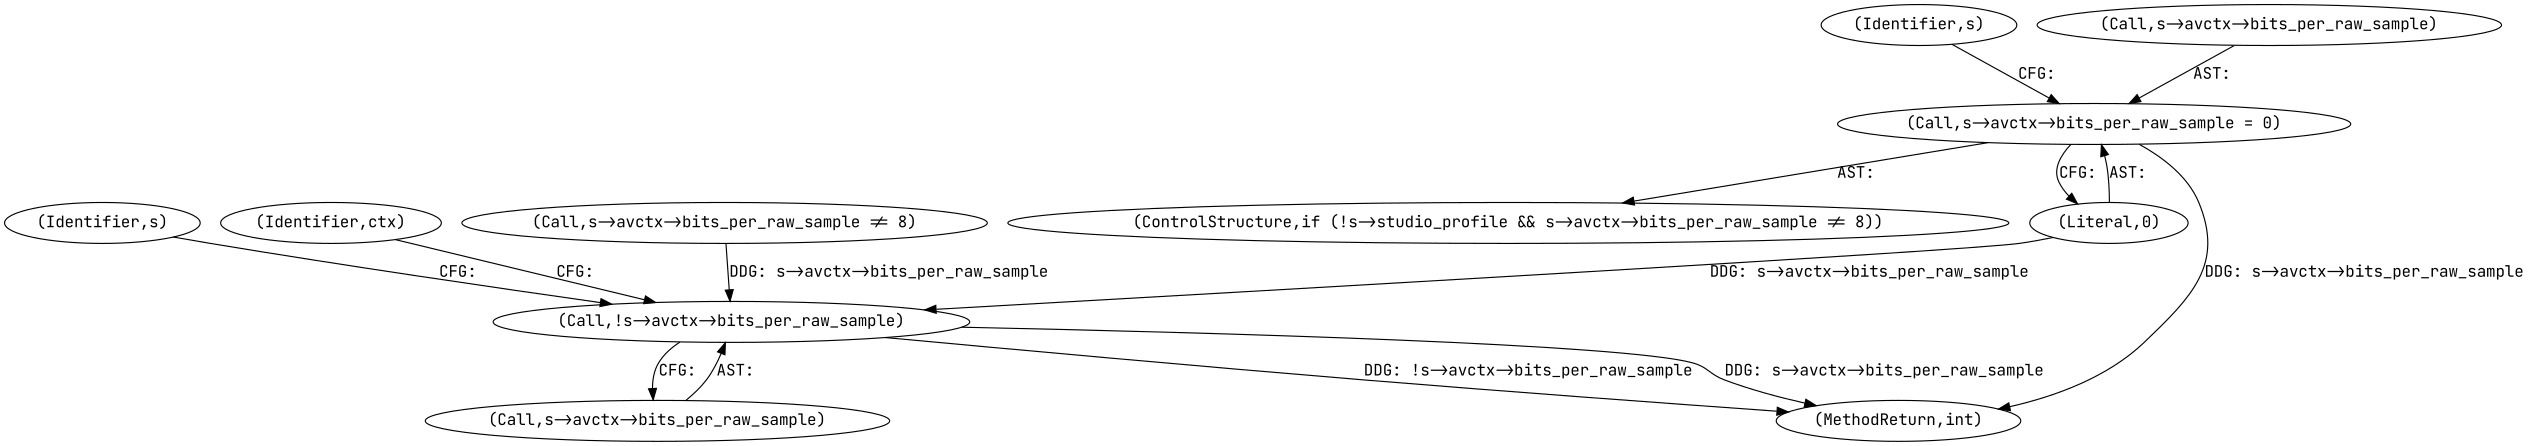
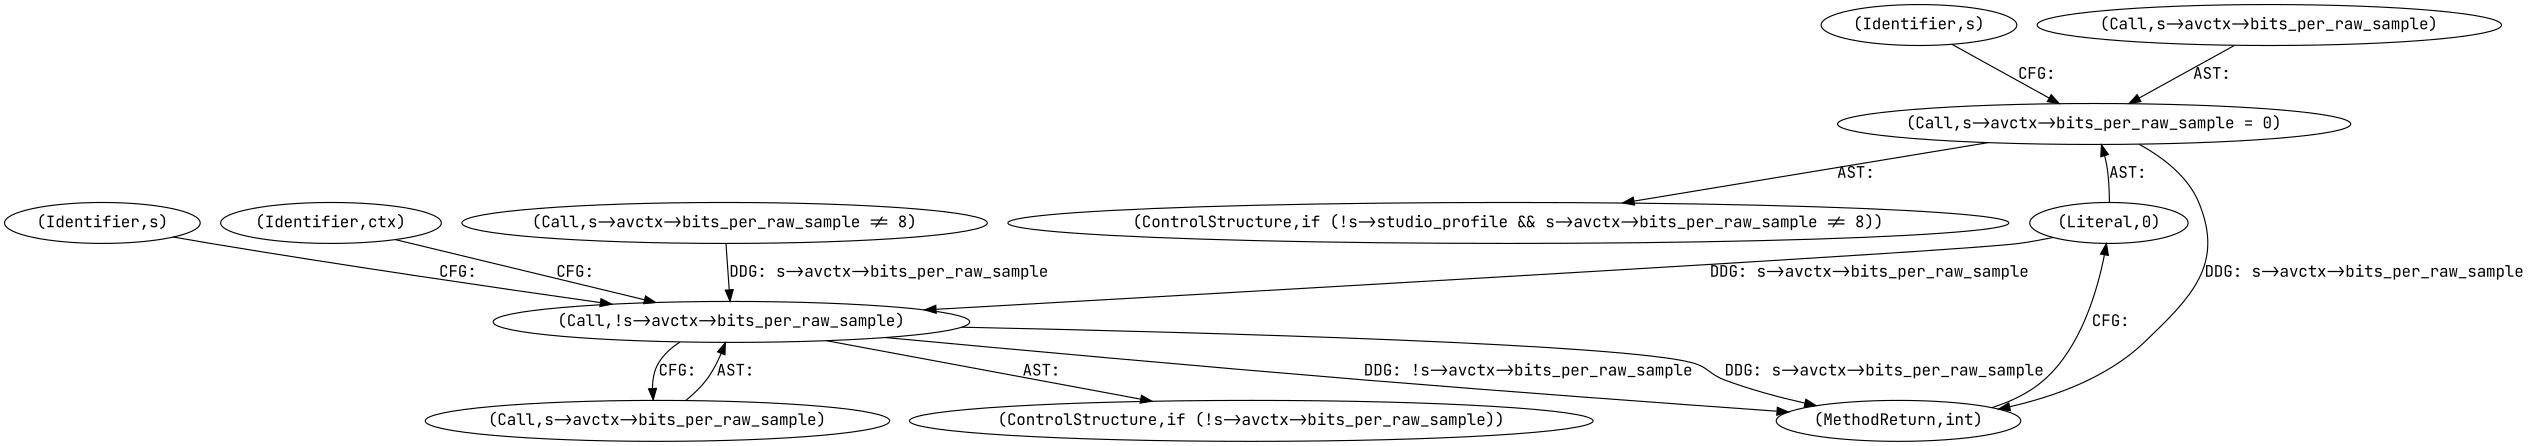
(2057, 170) -> (2070, 349)
none -> (1251, 421)
